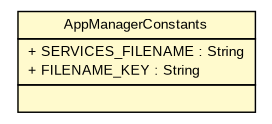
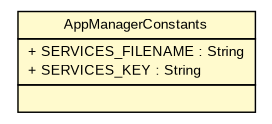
(114, 71) -> (115, 71)
